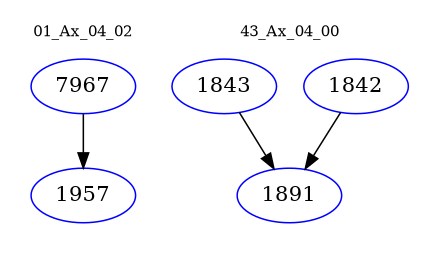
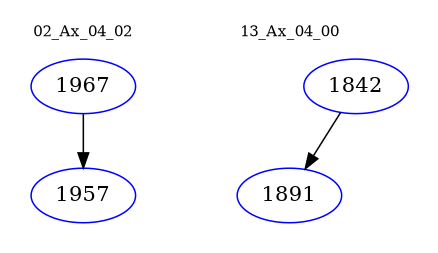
(83, 33) -> (83, 33)
(290, 33) -> (290, 33)
(83, 86) -> (83, 86)
(224, 86) -> none
